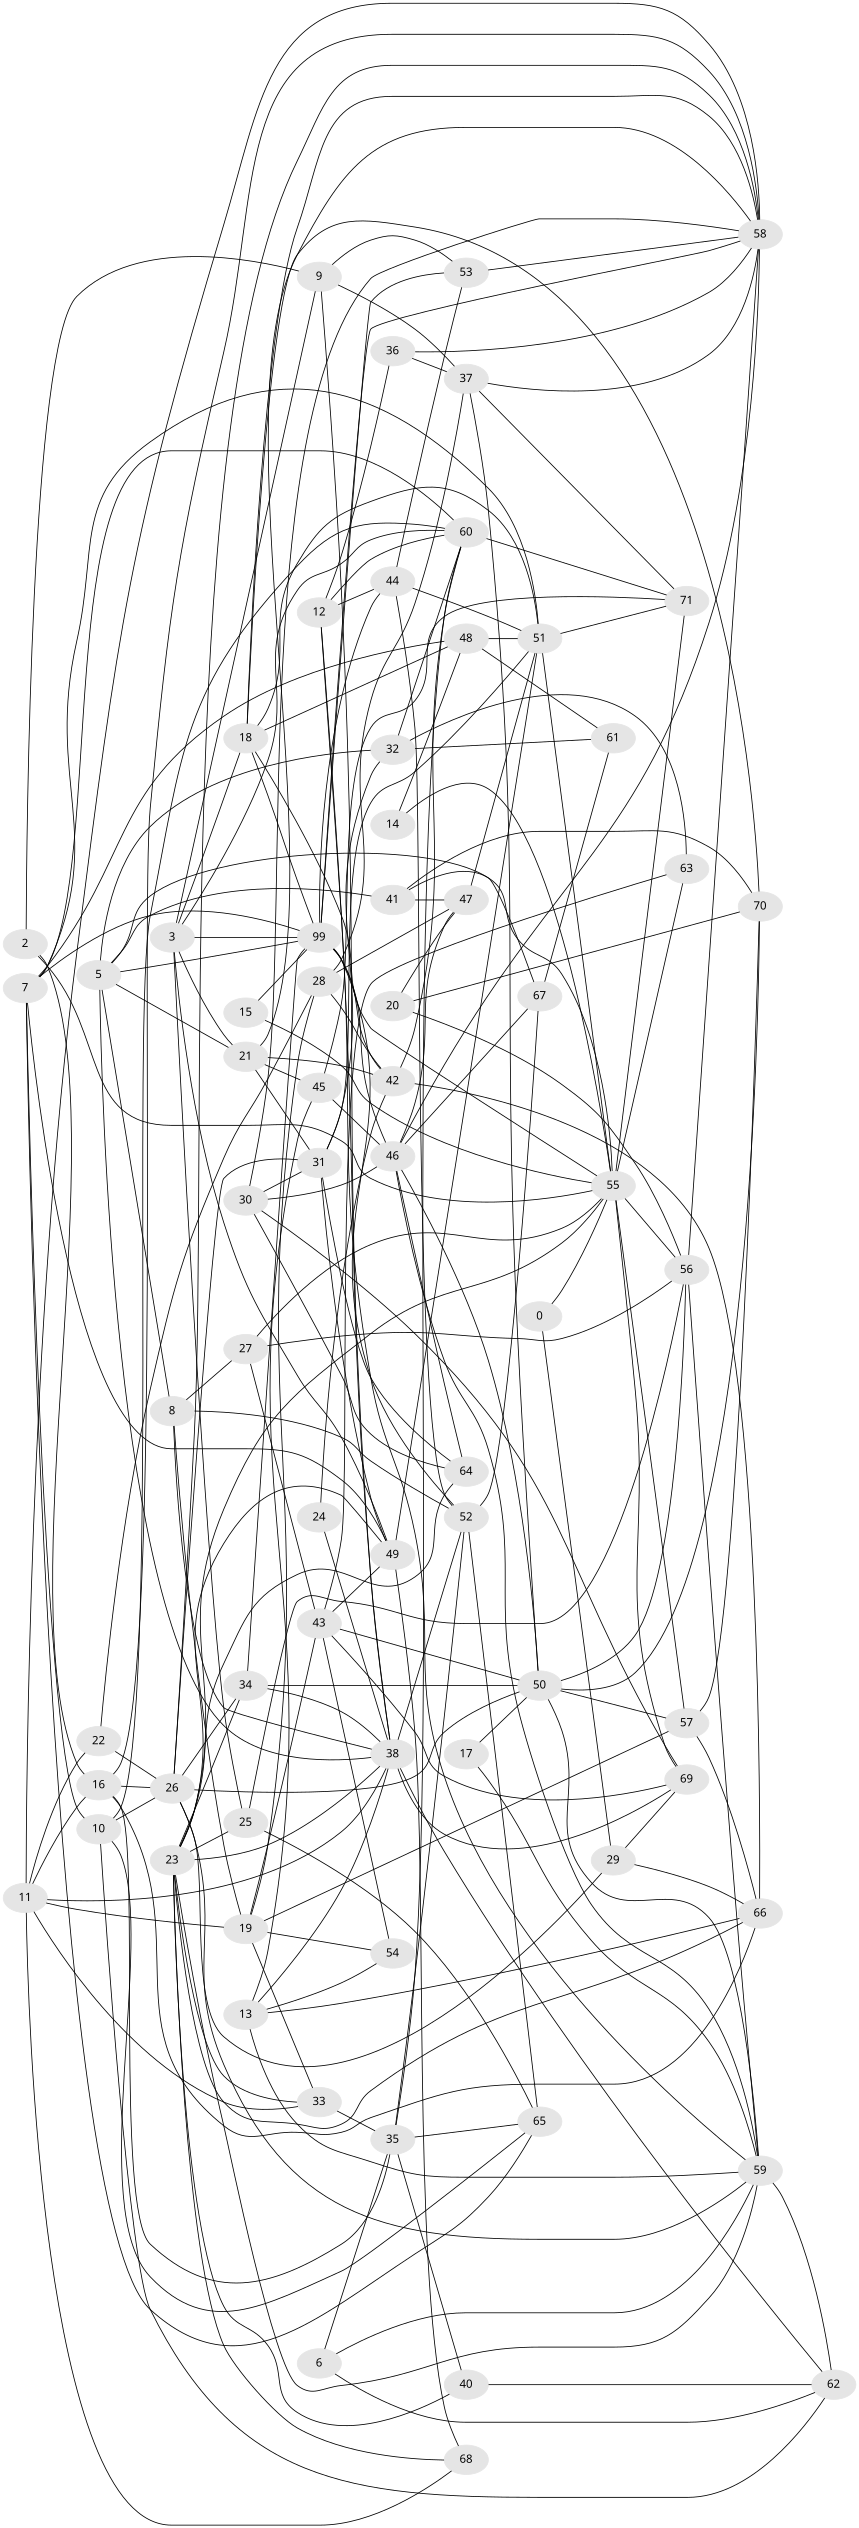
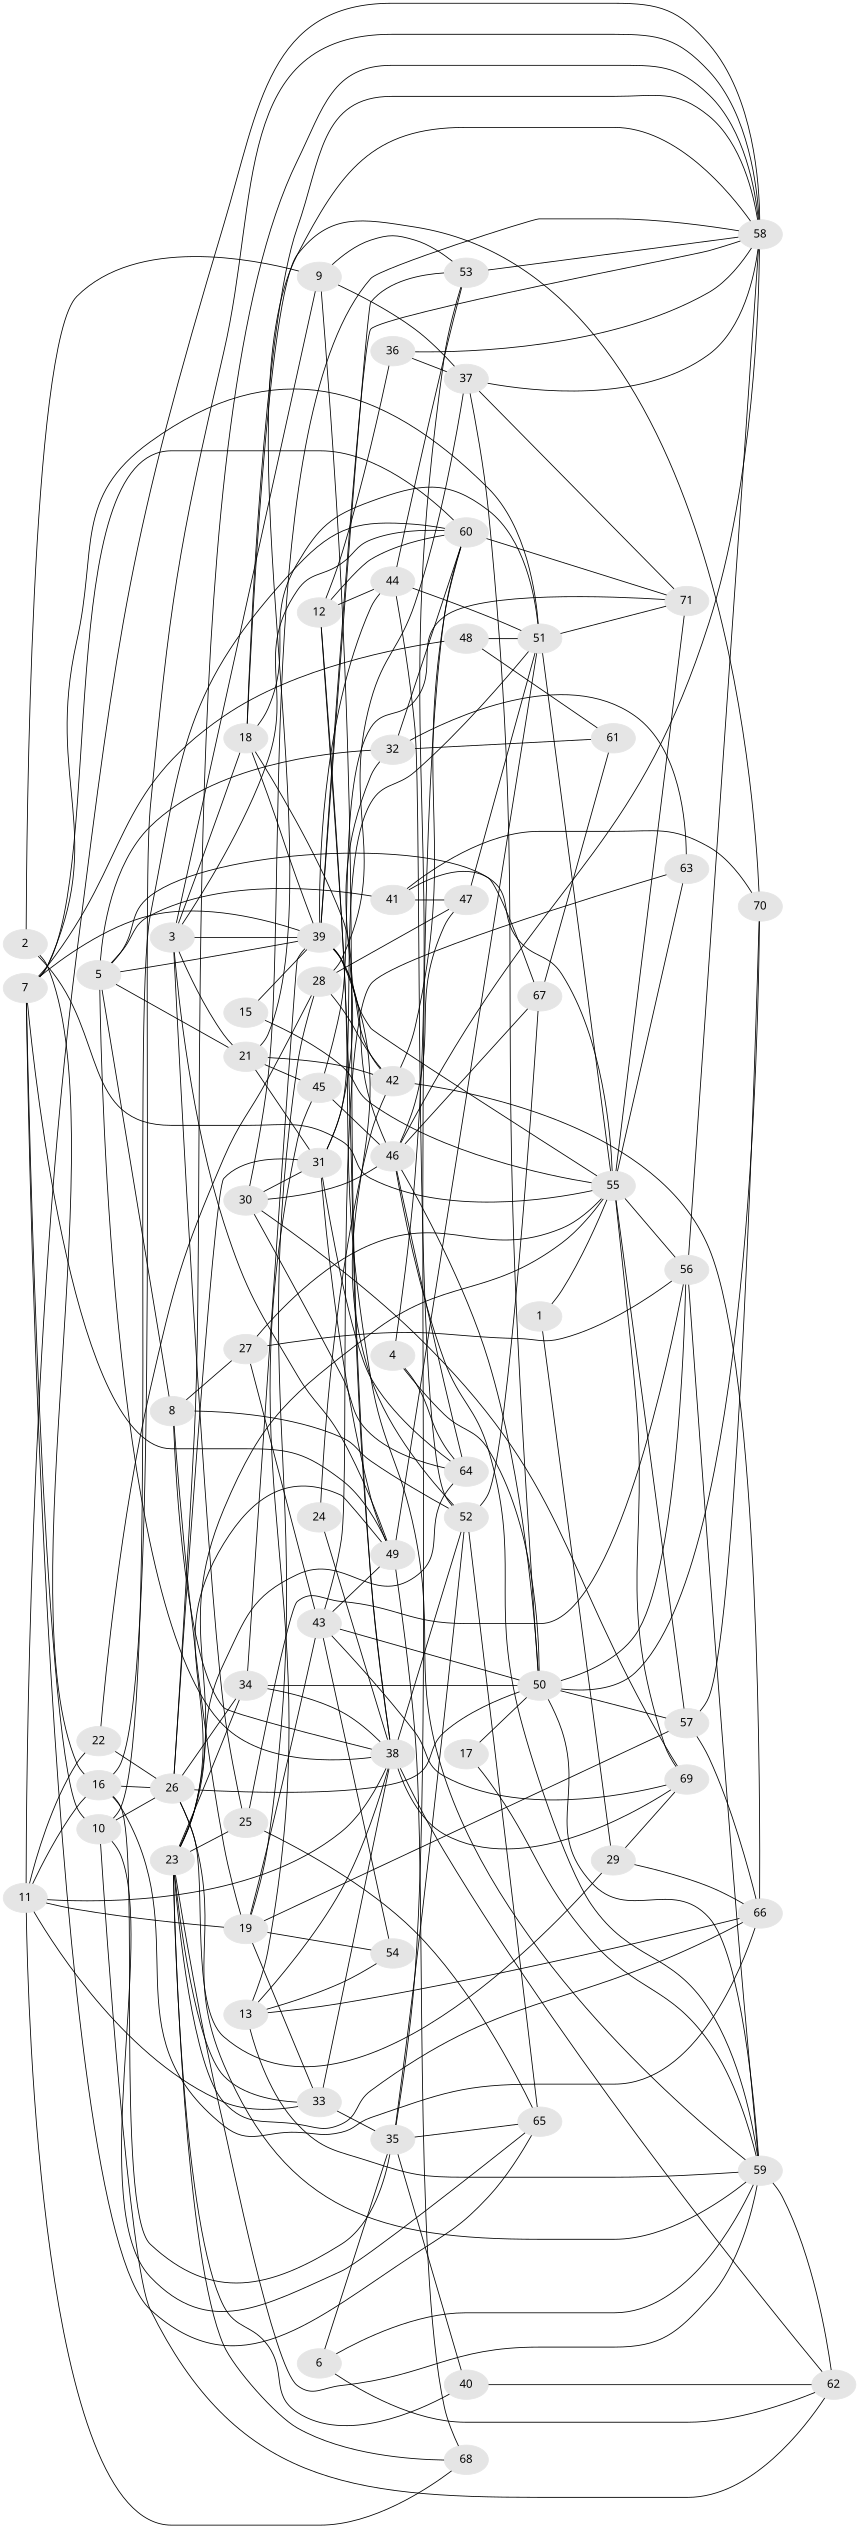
(356, 688) -> none
(393, 825) -> none
(319, 938) -> (319, 938)
(393, 1006) -> none
(540, 1316) -> (540, 1316)
none -> (393, 1356)
(296, 1831) -> (356, 1928)
